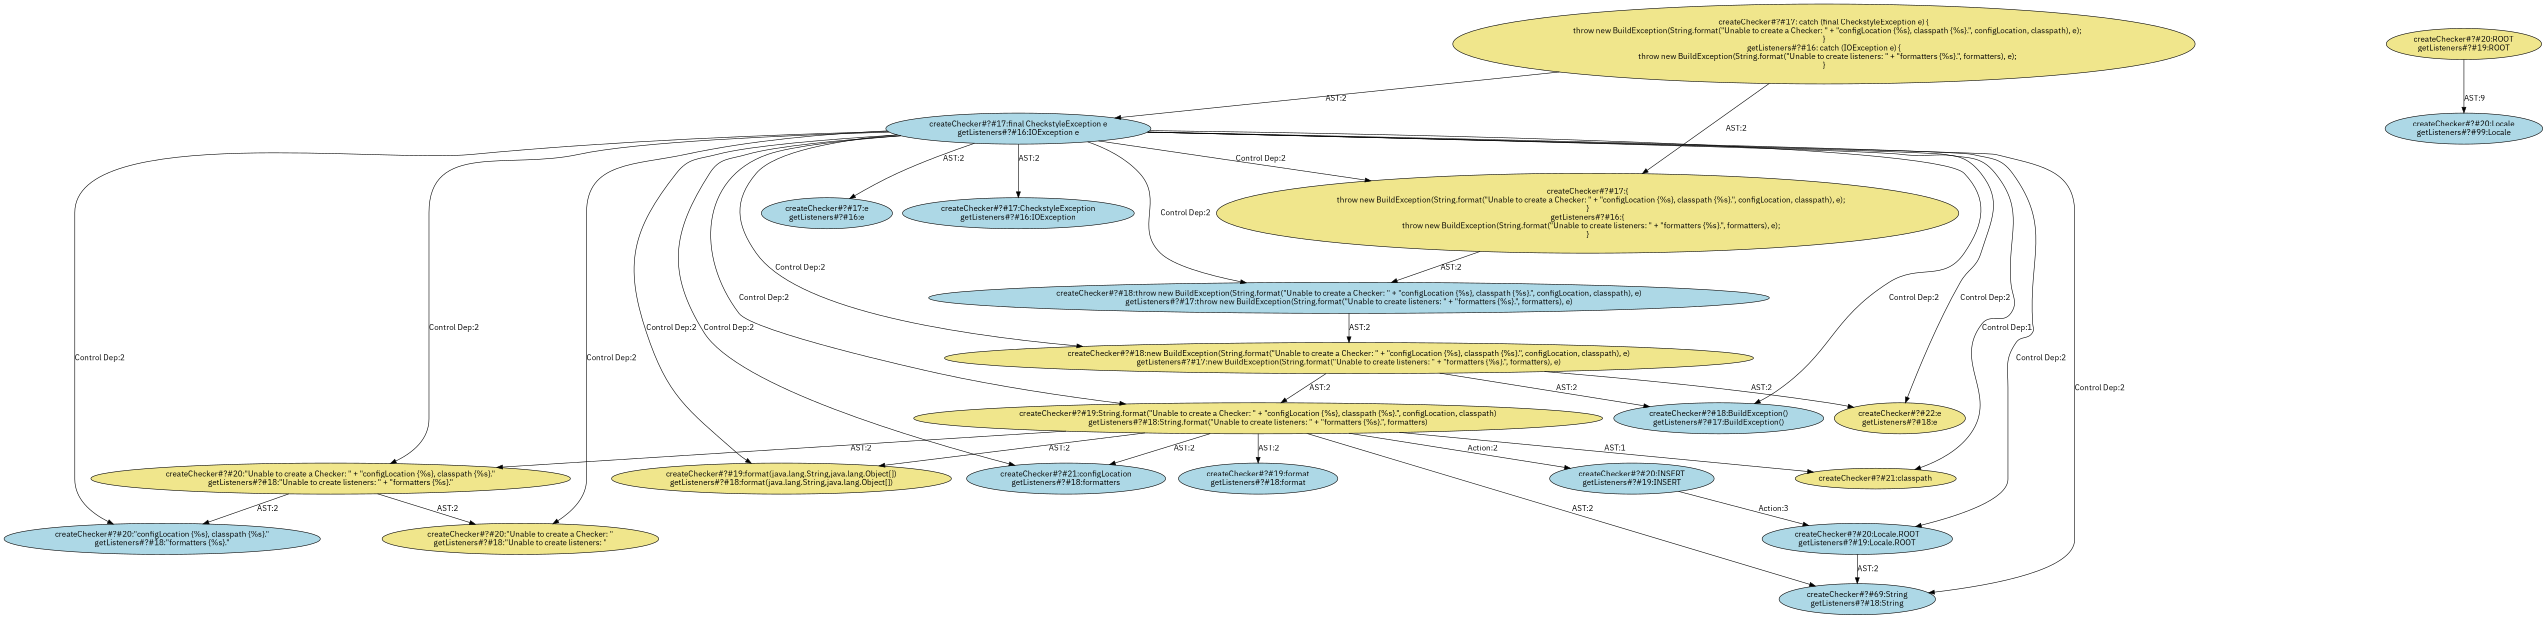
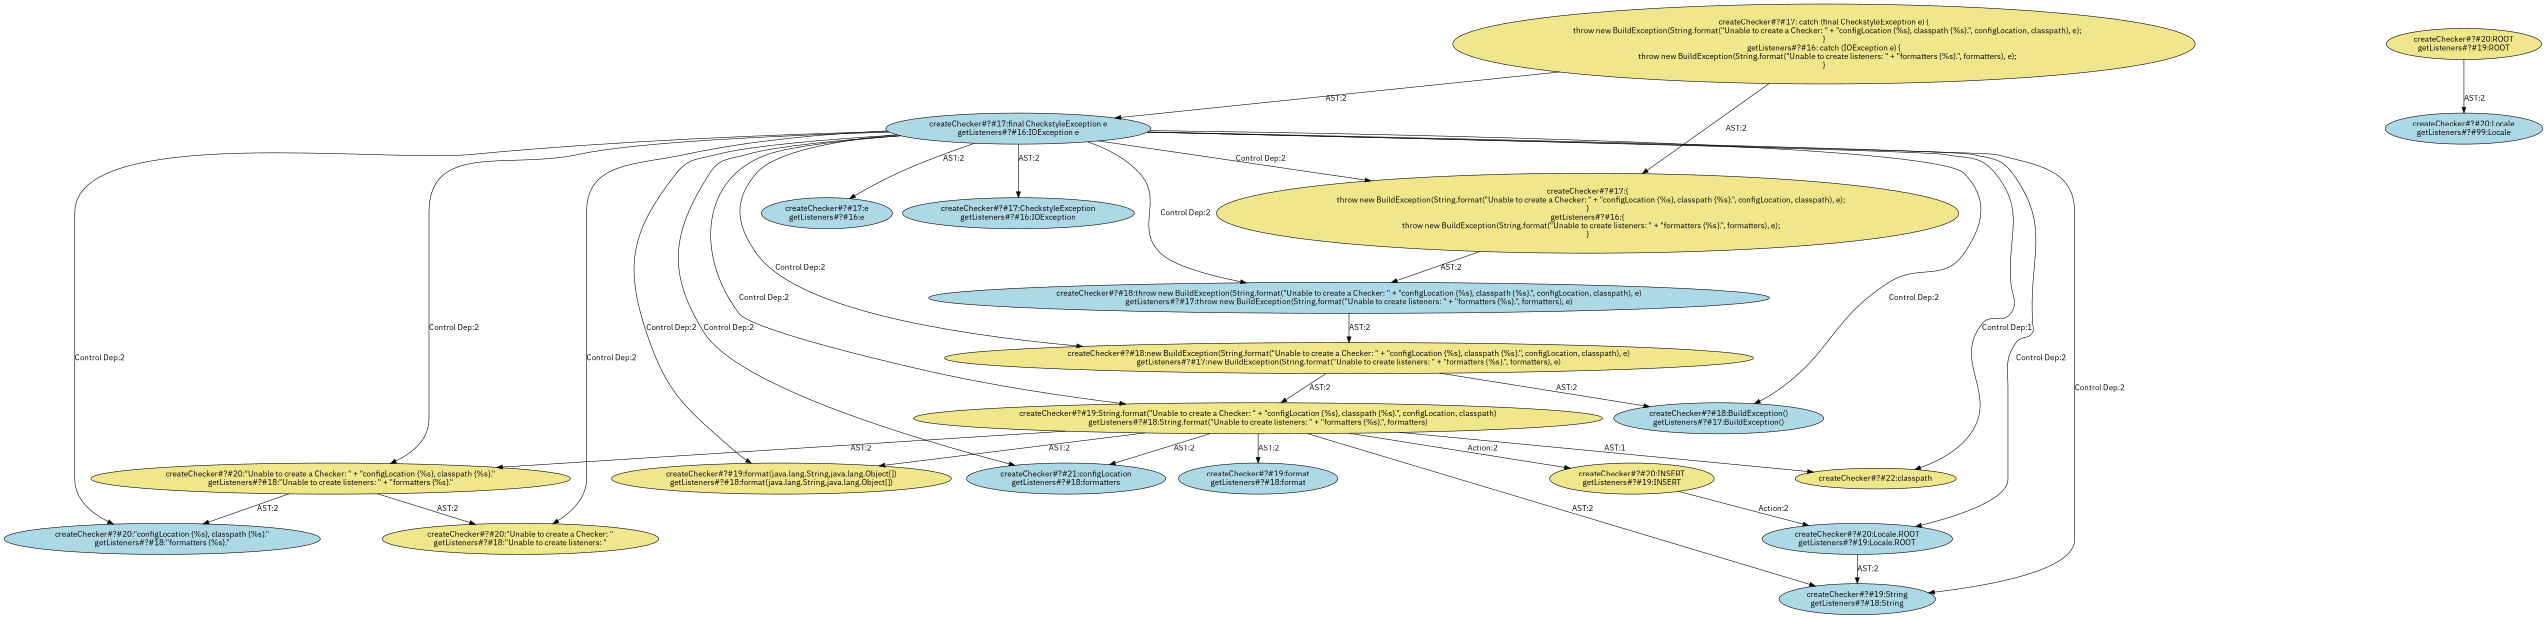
(2475, 99) -> (2475, 99)
(1900, 418) -> none
(1632, 479) -> (1632, 479)
(1876, 479) -> (1876, 479)
(1774, 509) -> (1774, 509)
(1857, 599) -> (1857, 599)
